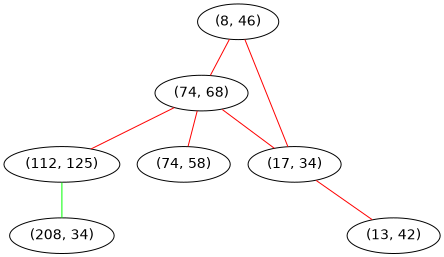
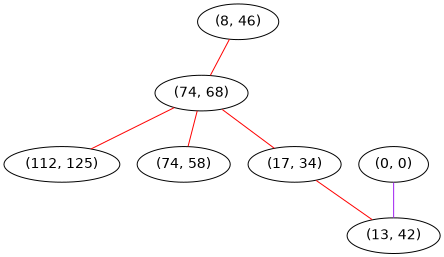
(266, 93) -> none
none -> (394, 164)
(62, 236) -> none
